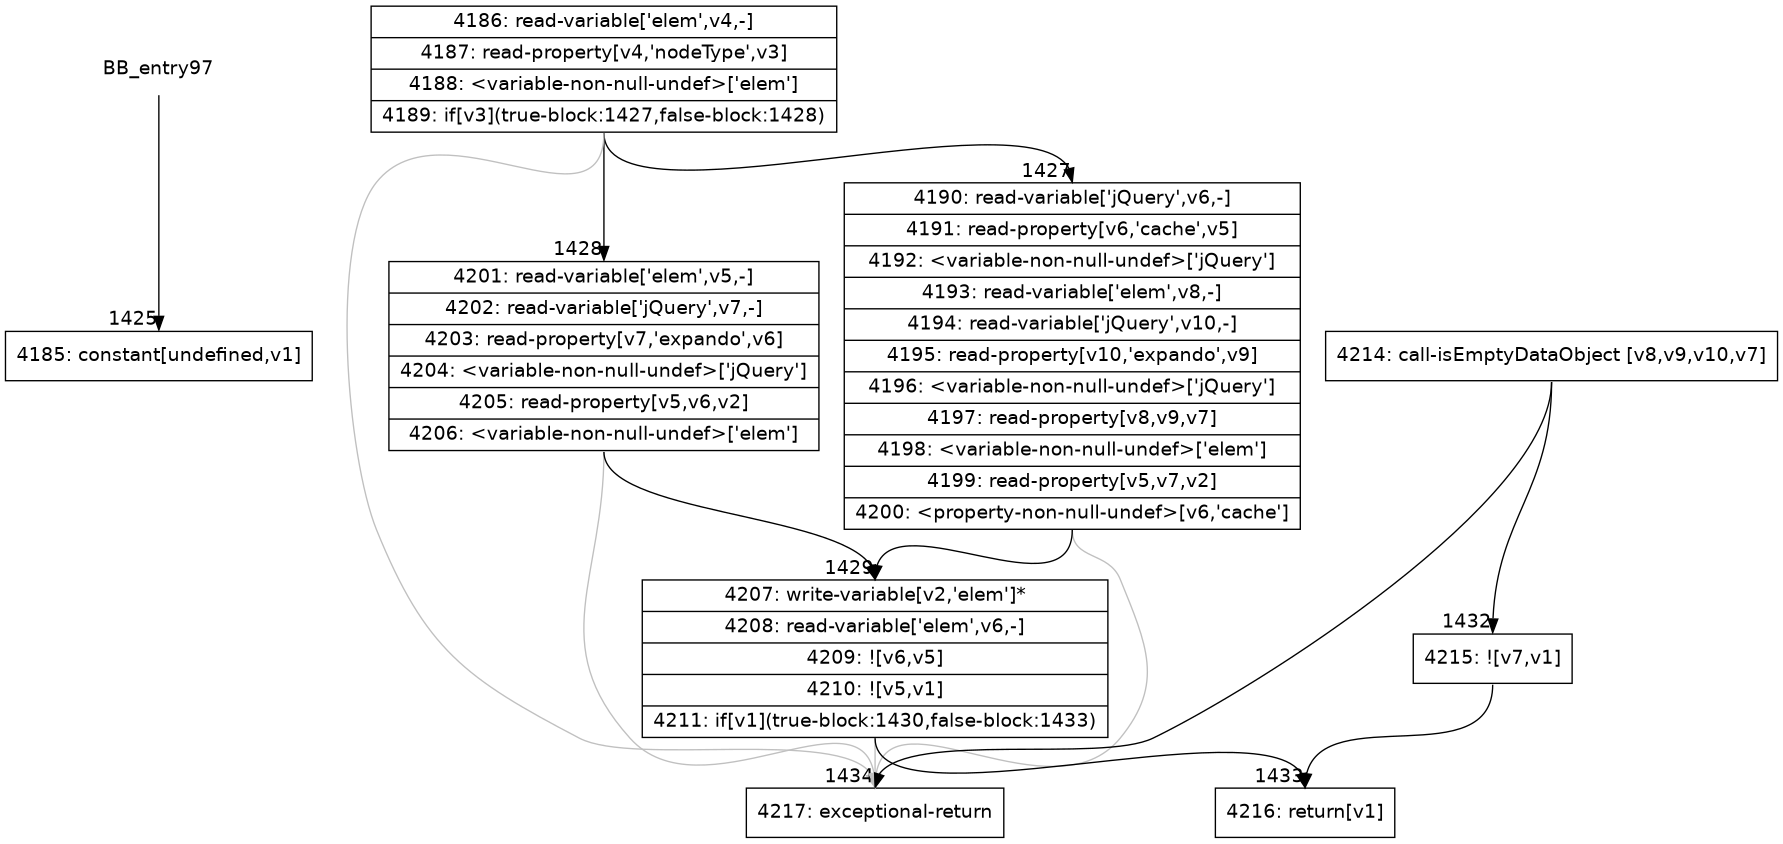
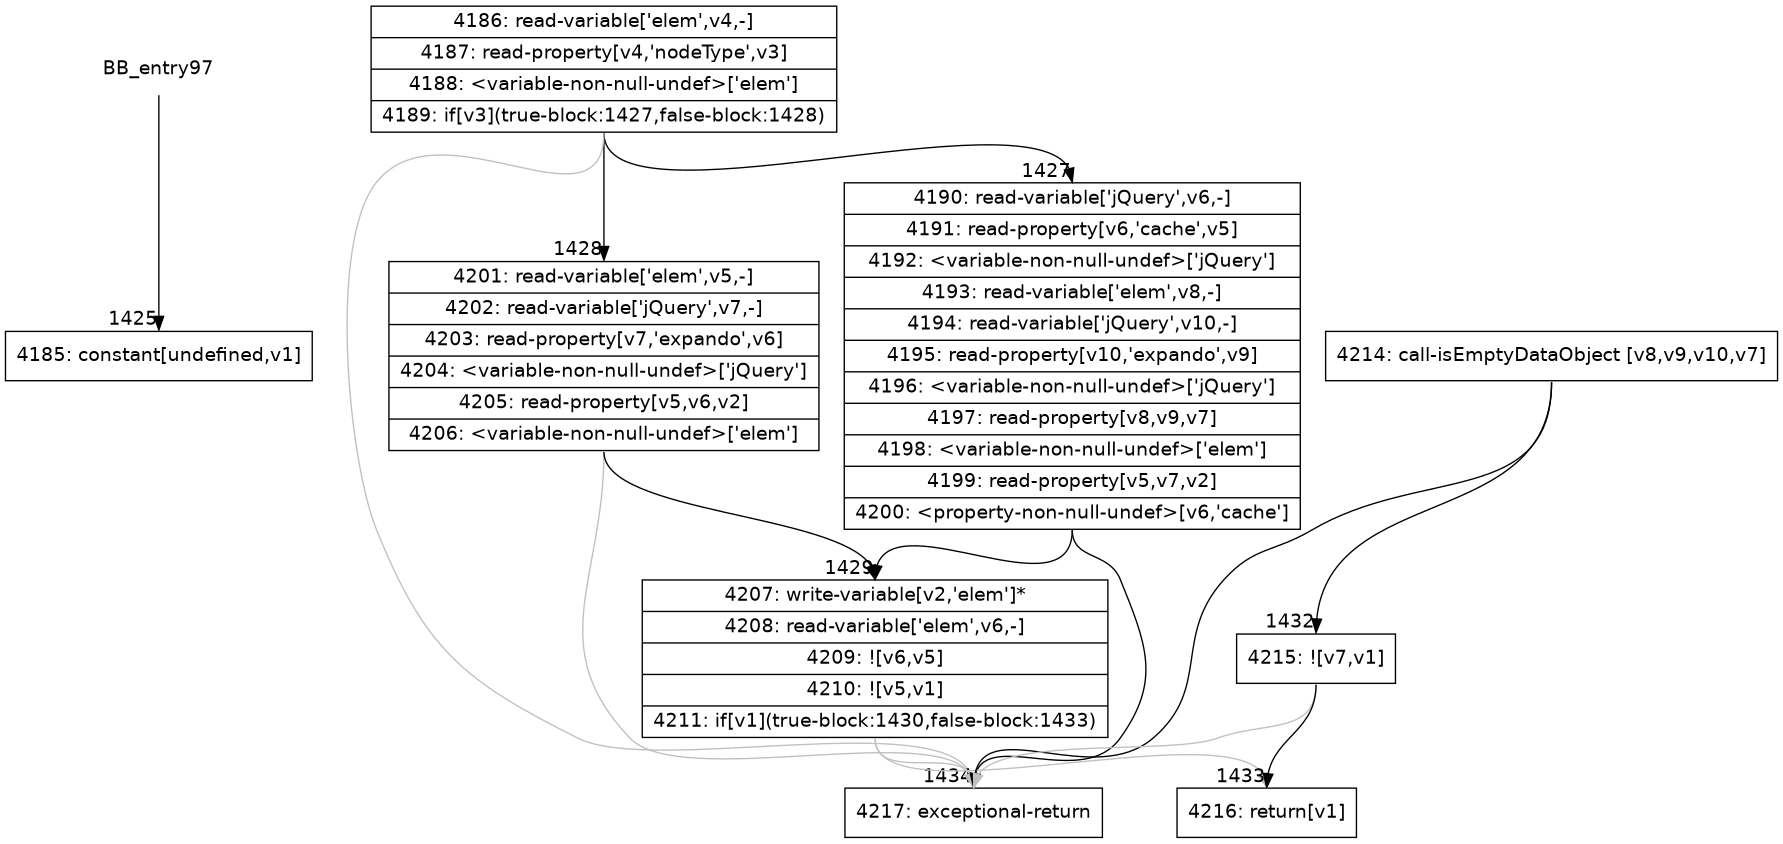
(1128, 728) -> (1140, 702)
none -> (1157, 746)
(1106, 761) -> (1024, 767)
